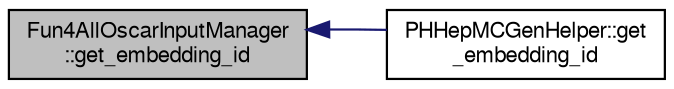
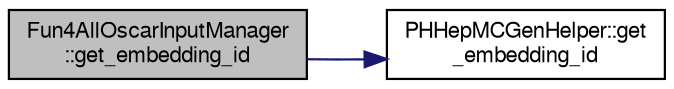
(358, 30) -> (336, 59)
